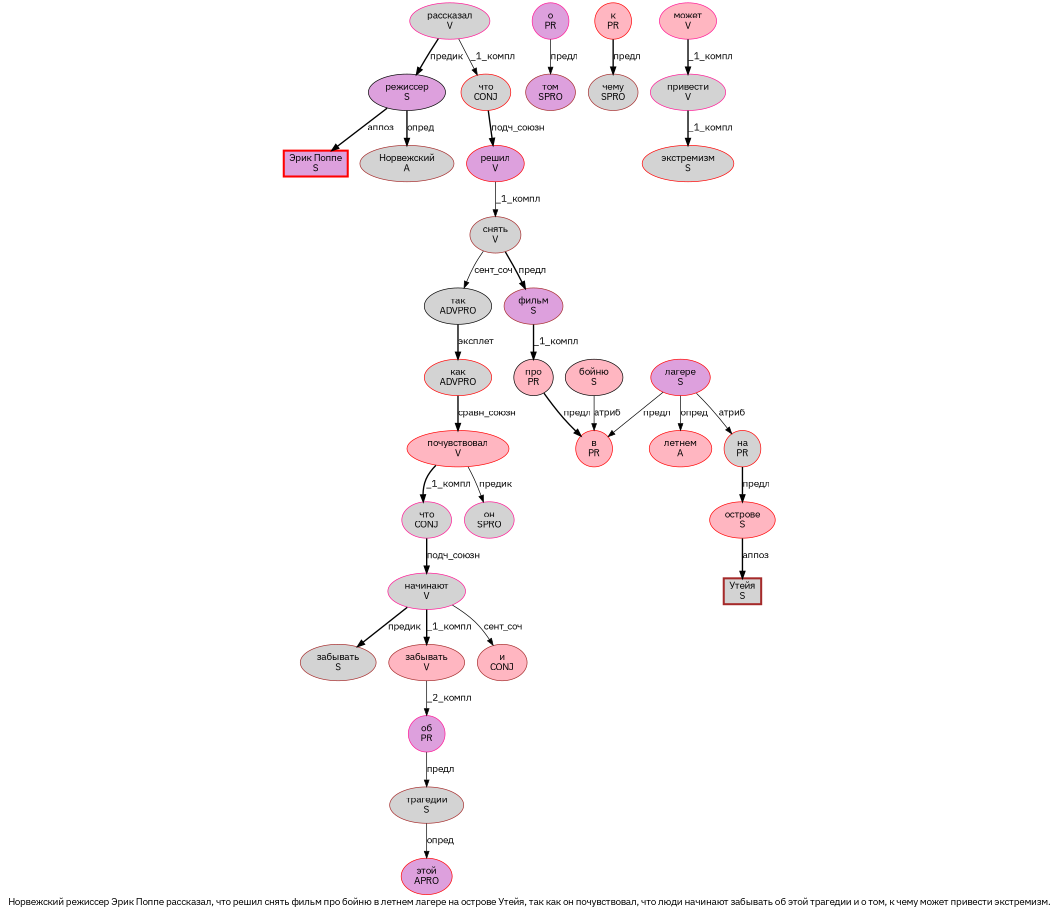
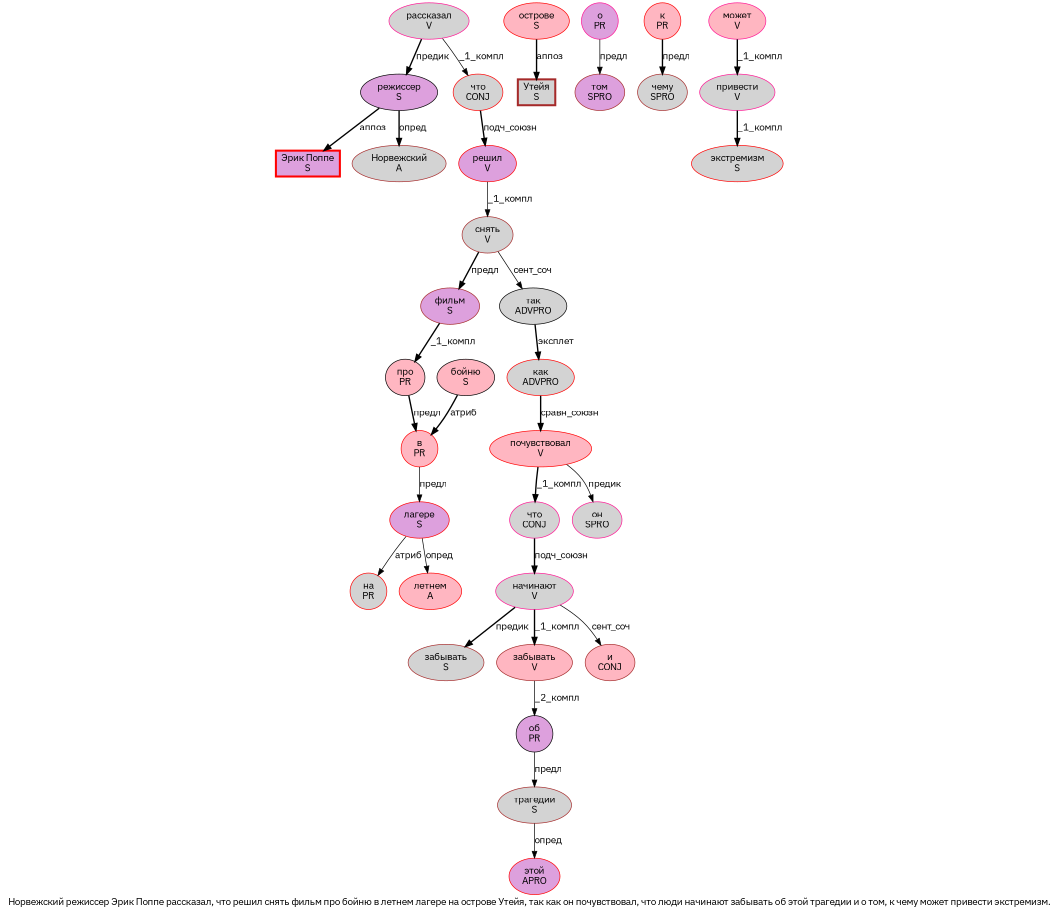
(594, 410) -> (448, 413)
(638, 412) -> (420, 481)
(742, 481) -> none
(427, 734) -> (535, 734)
